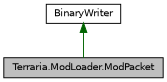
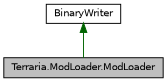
(83, 68) -> (83, 68)
